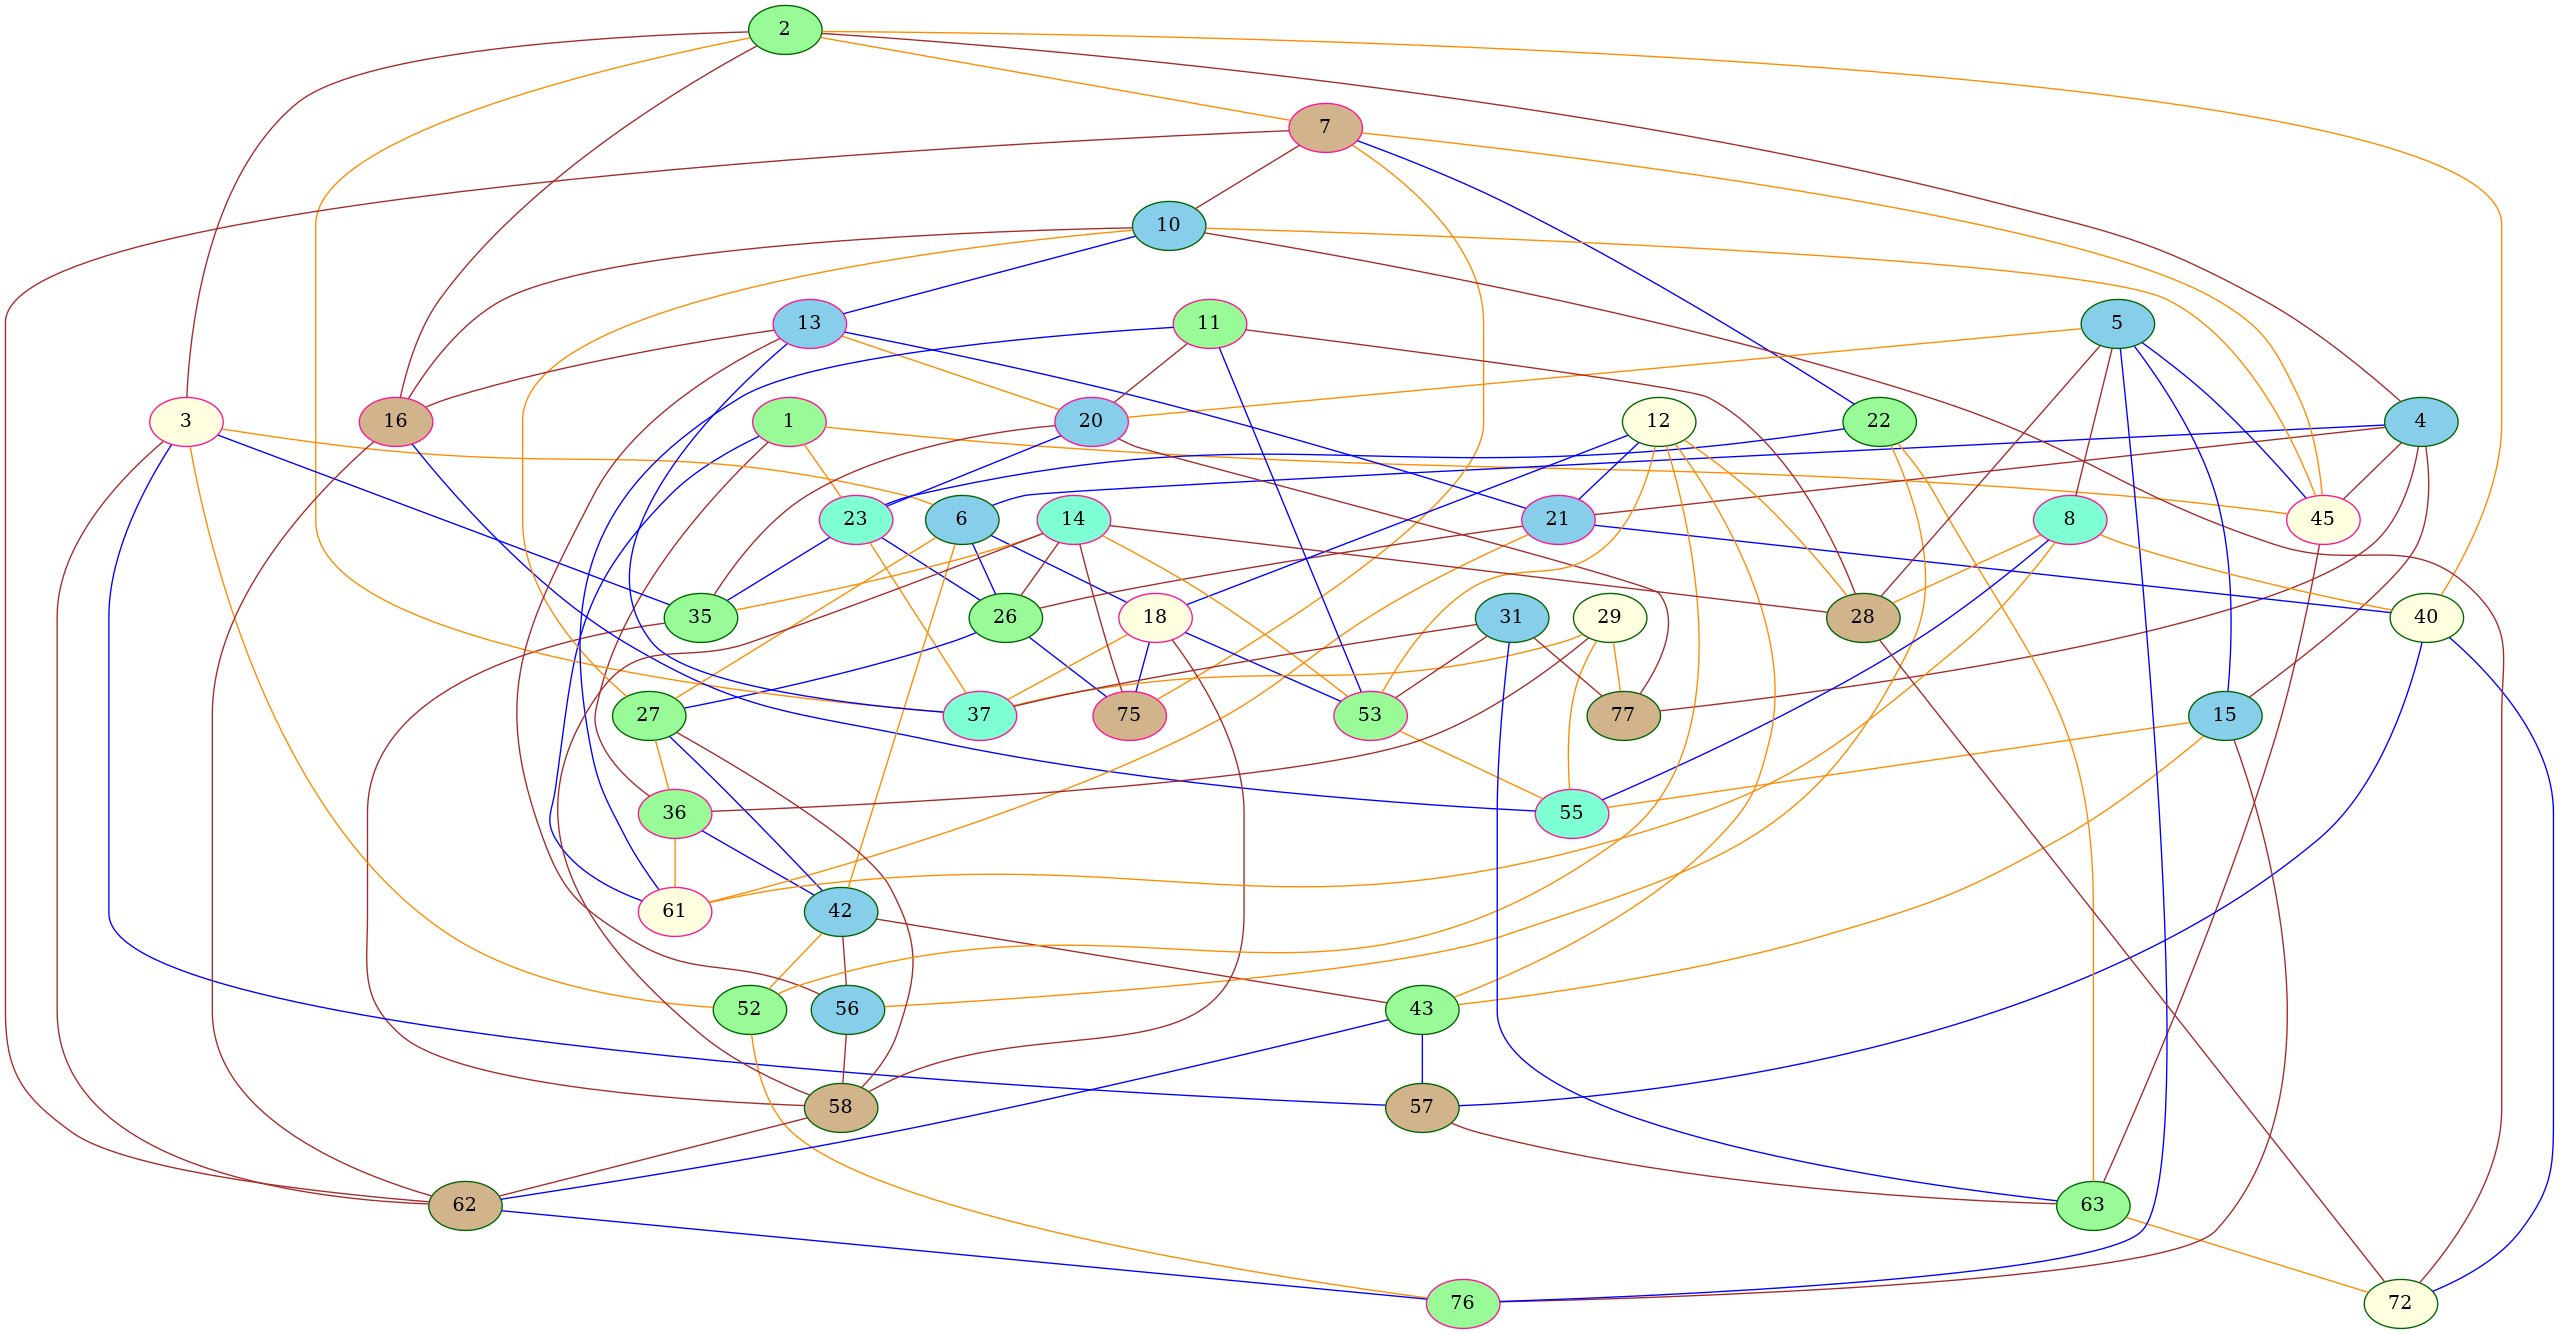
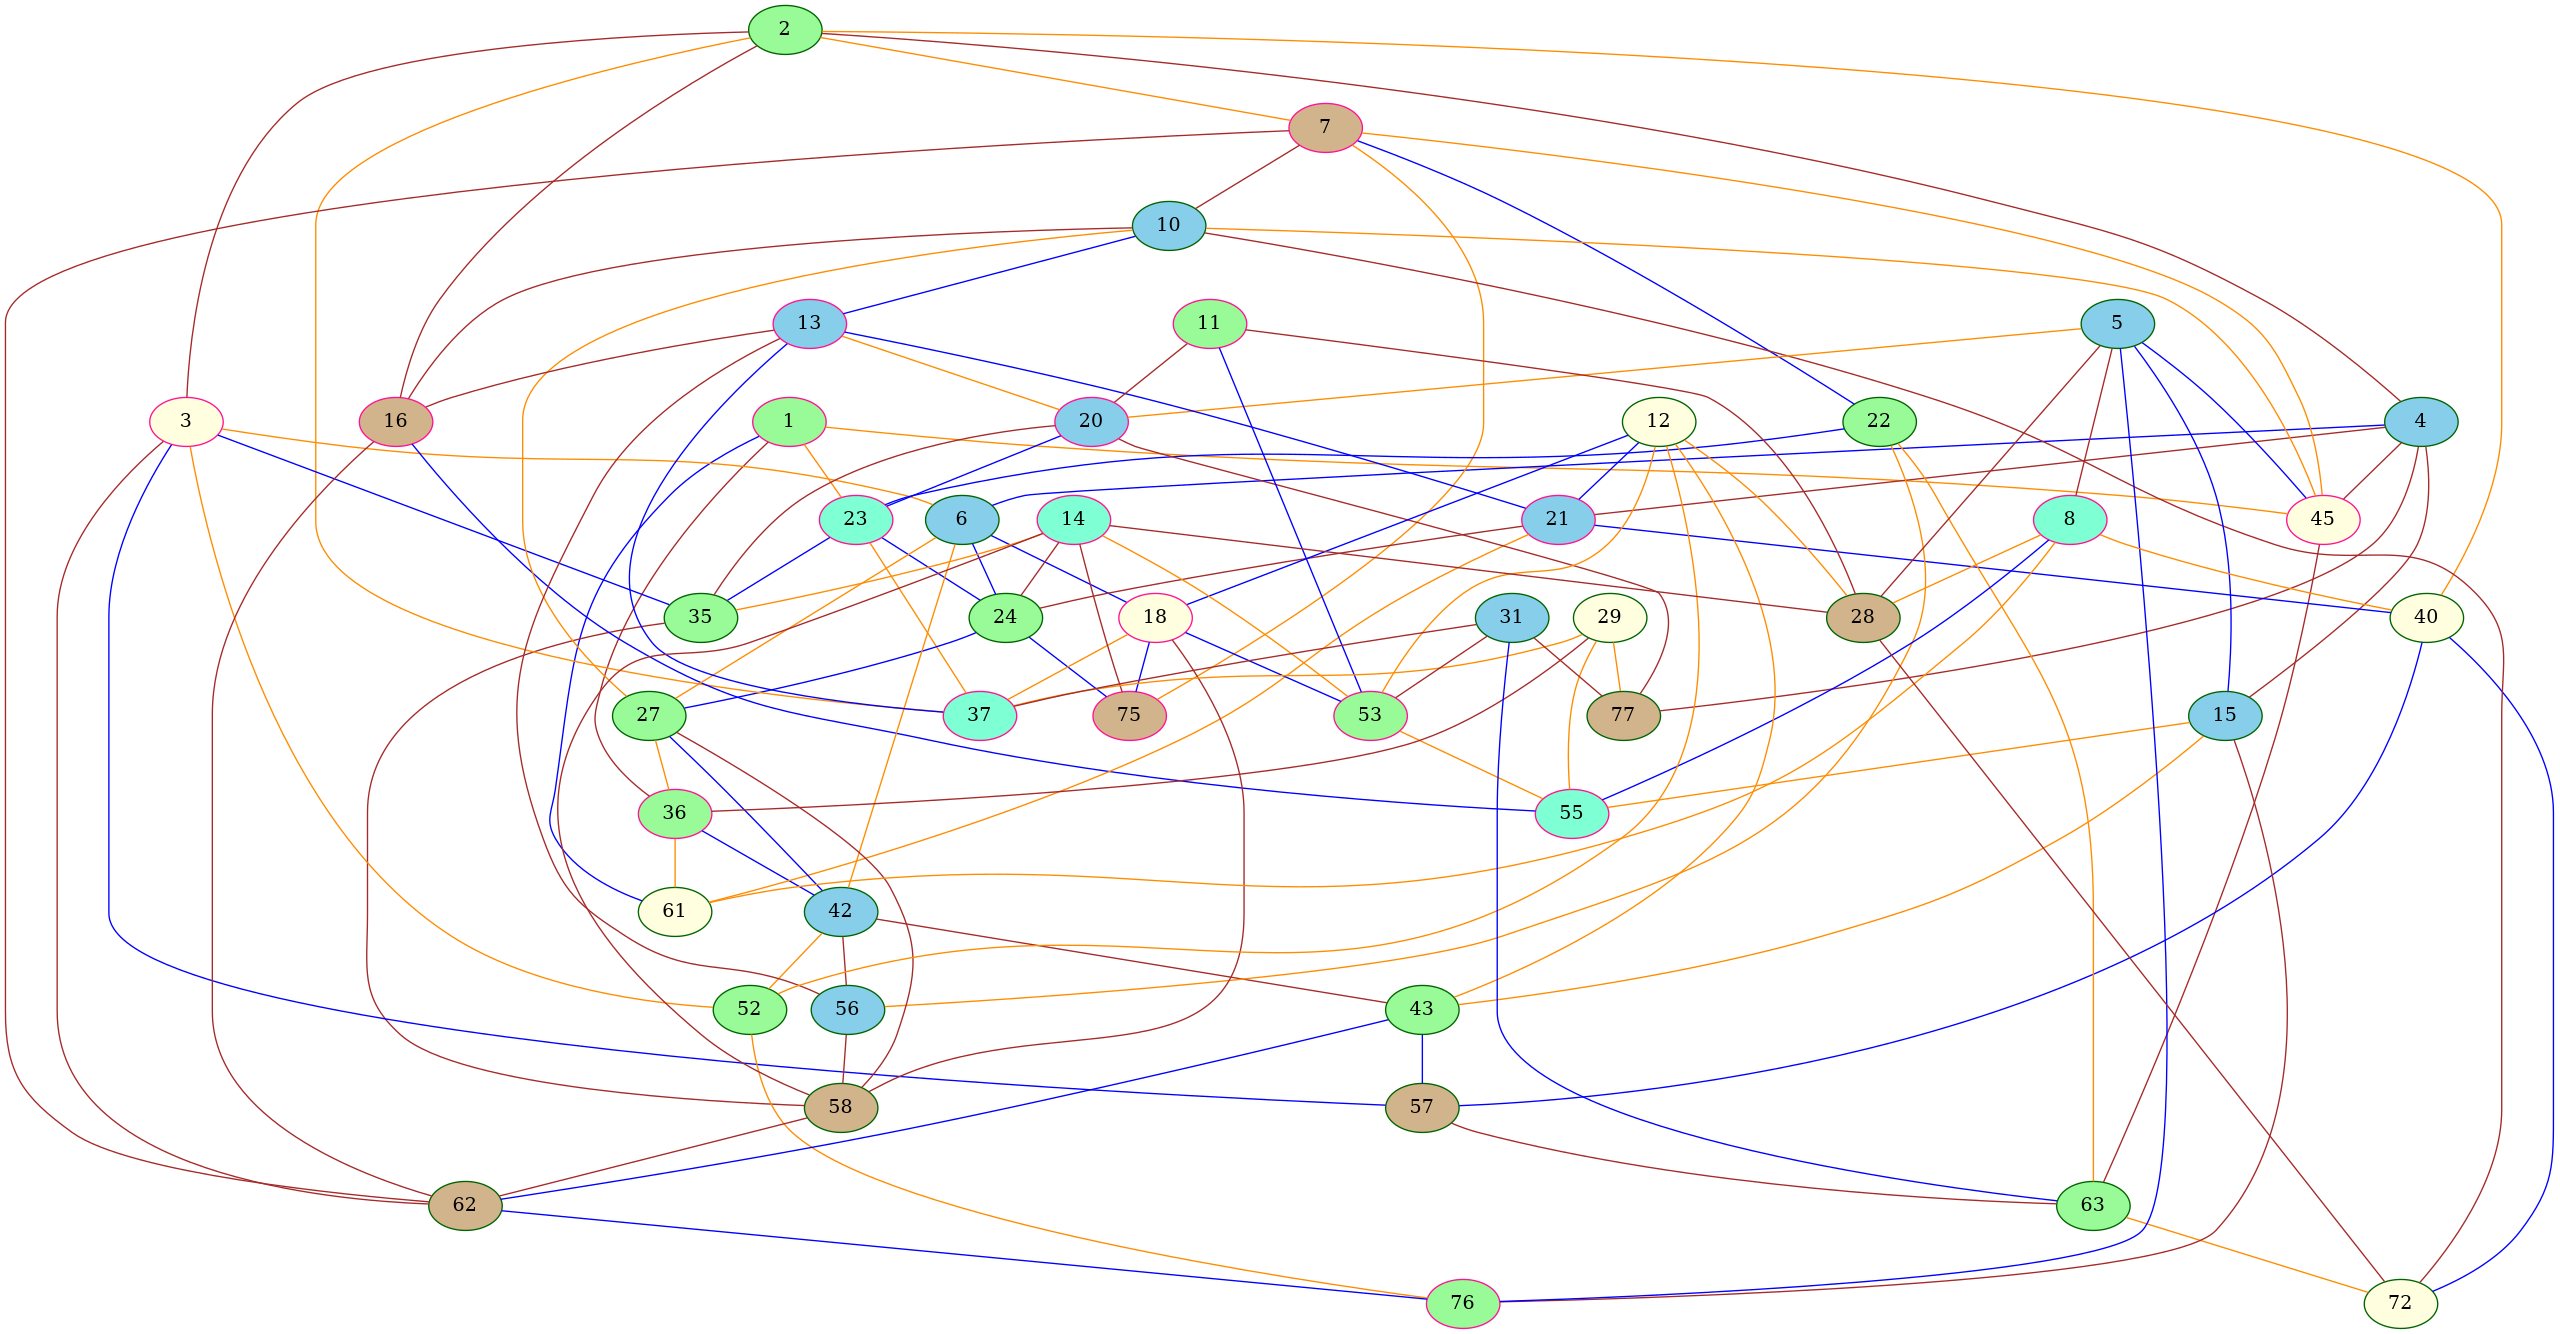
(668, 452) -> none
(1006, 618) -> (1006, 618)
(675, 912) -> (675, 912)
